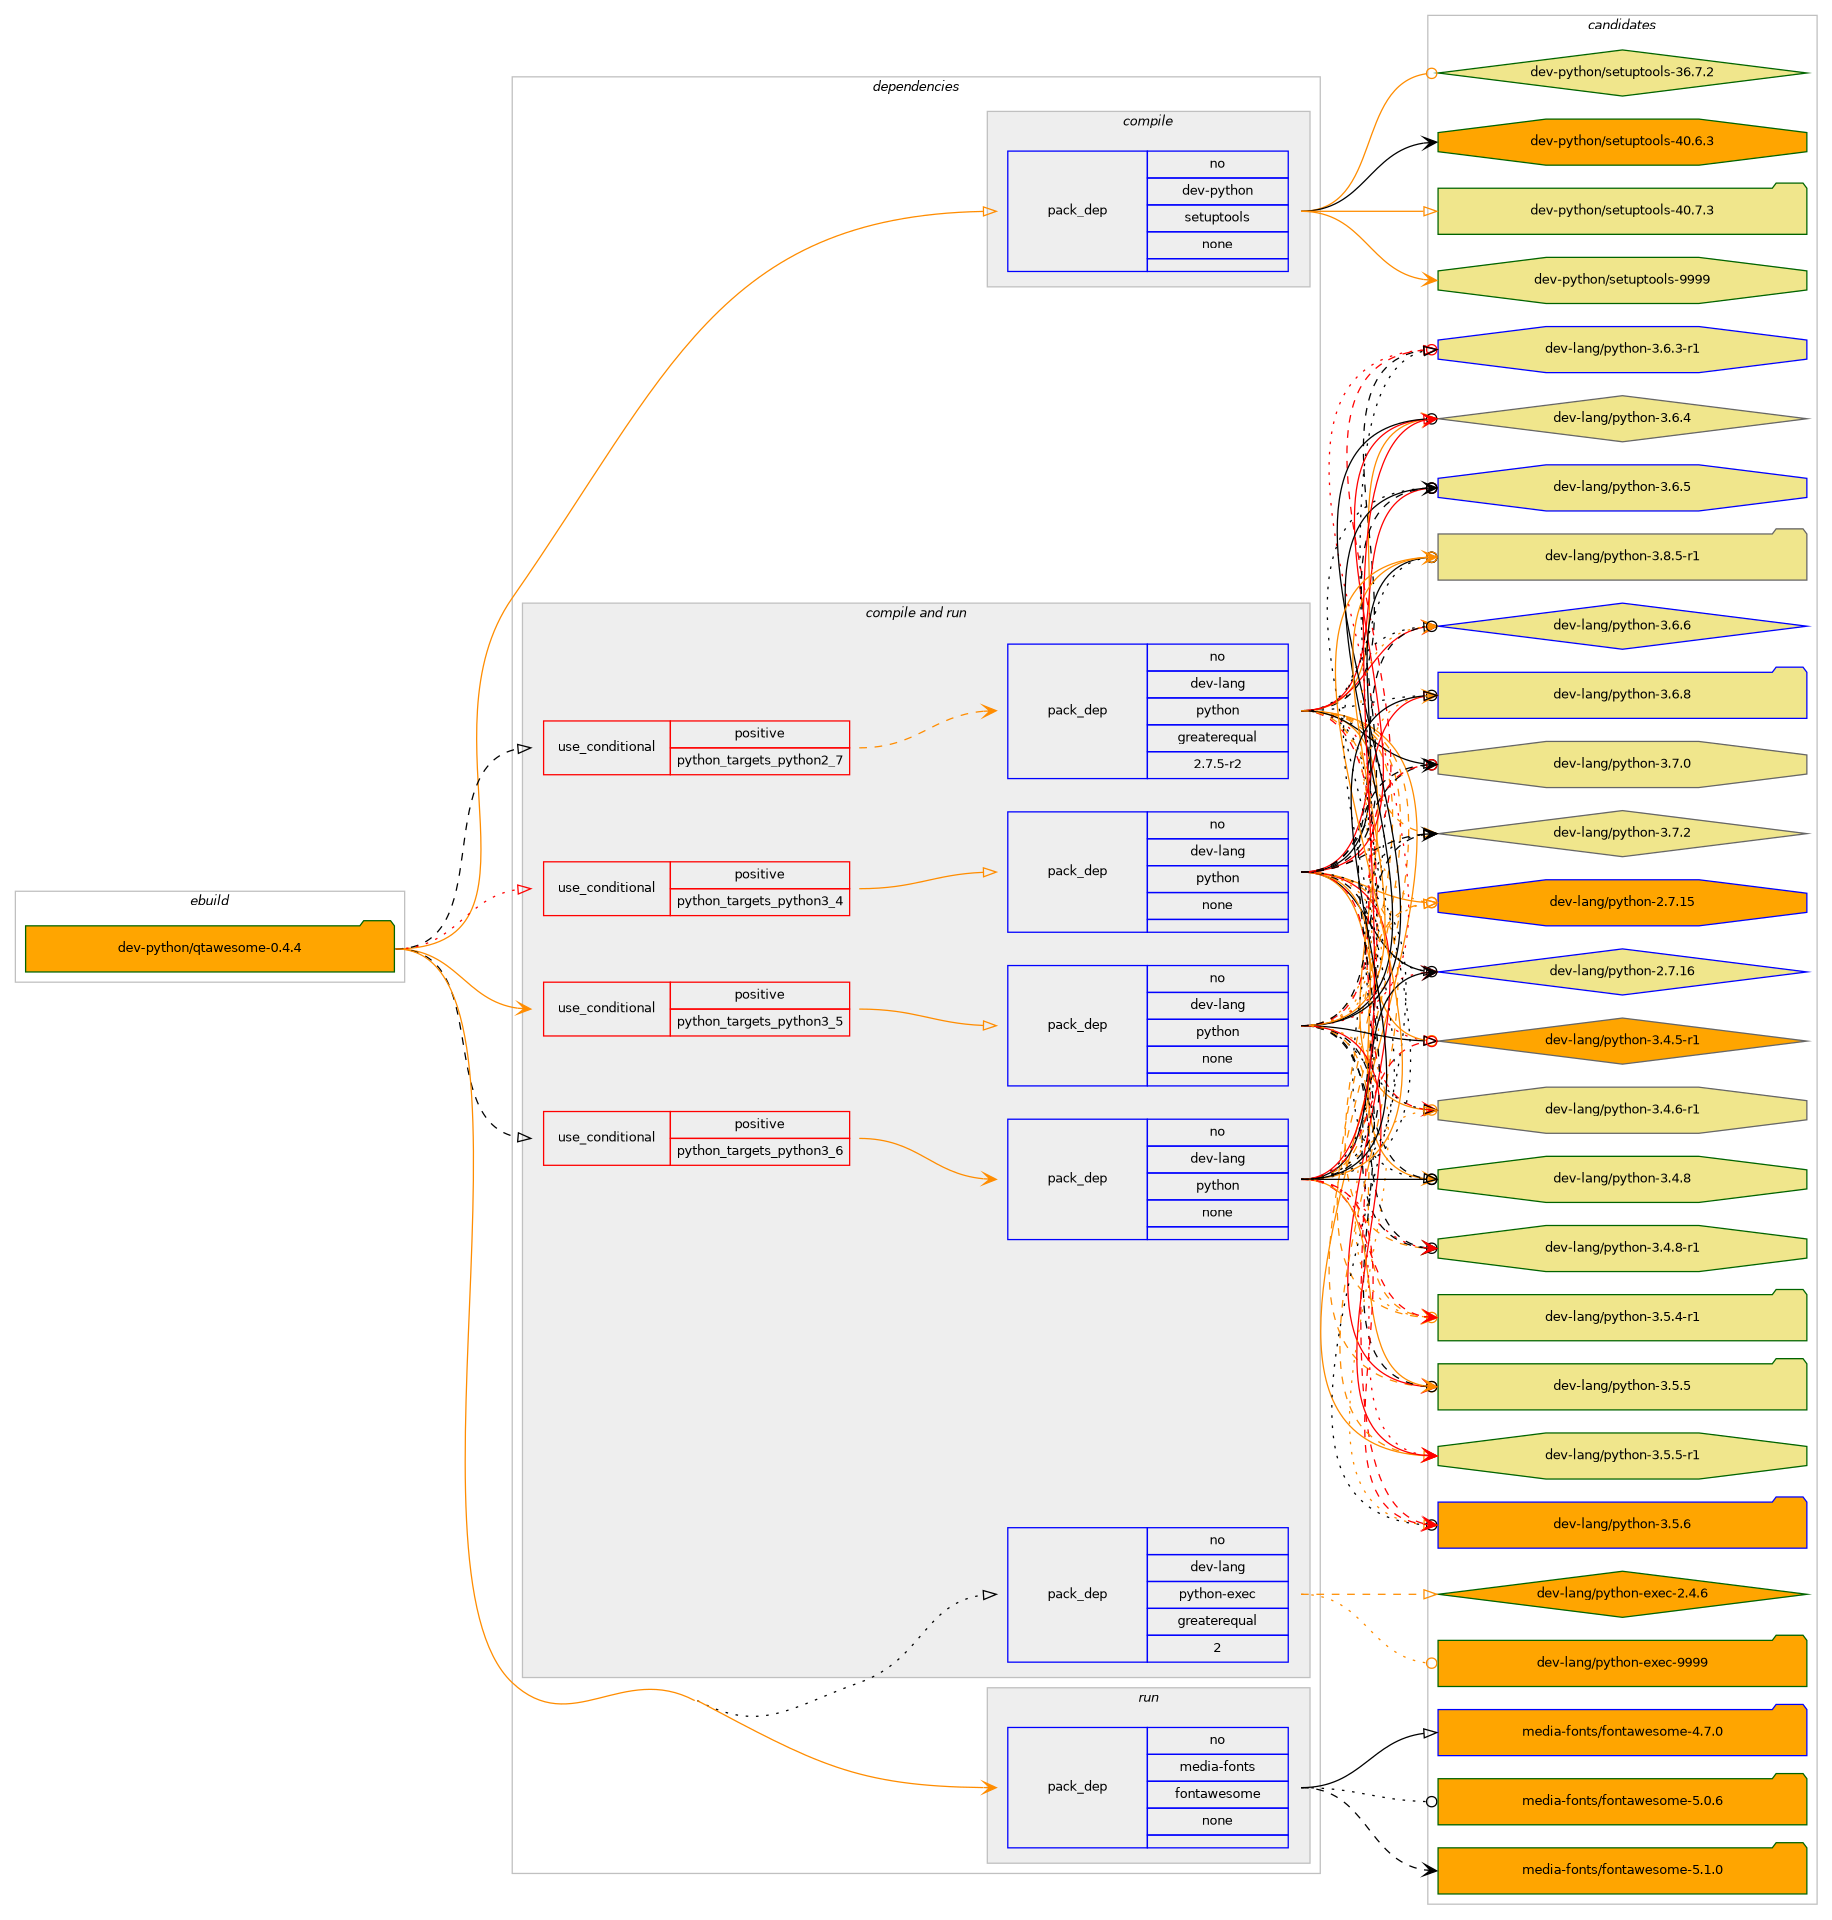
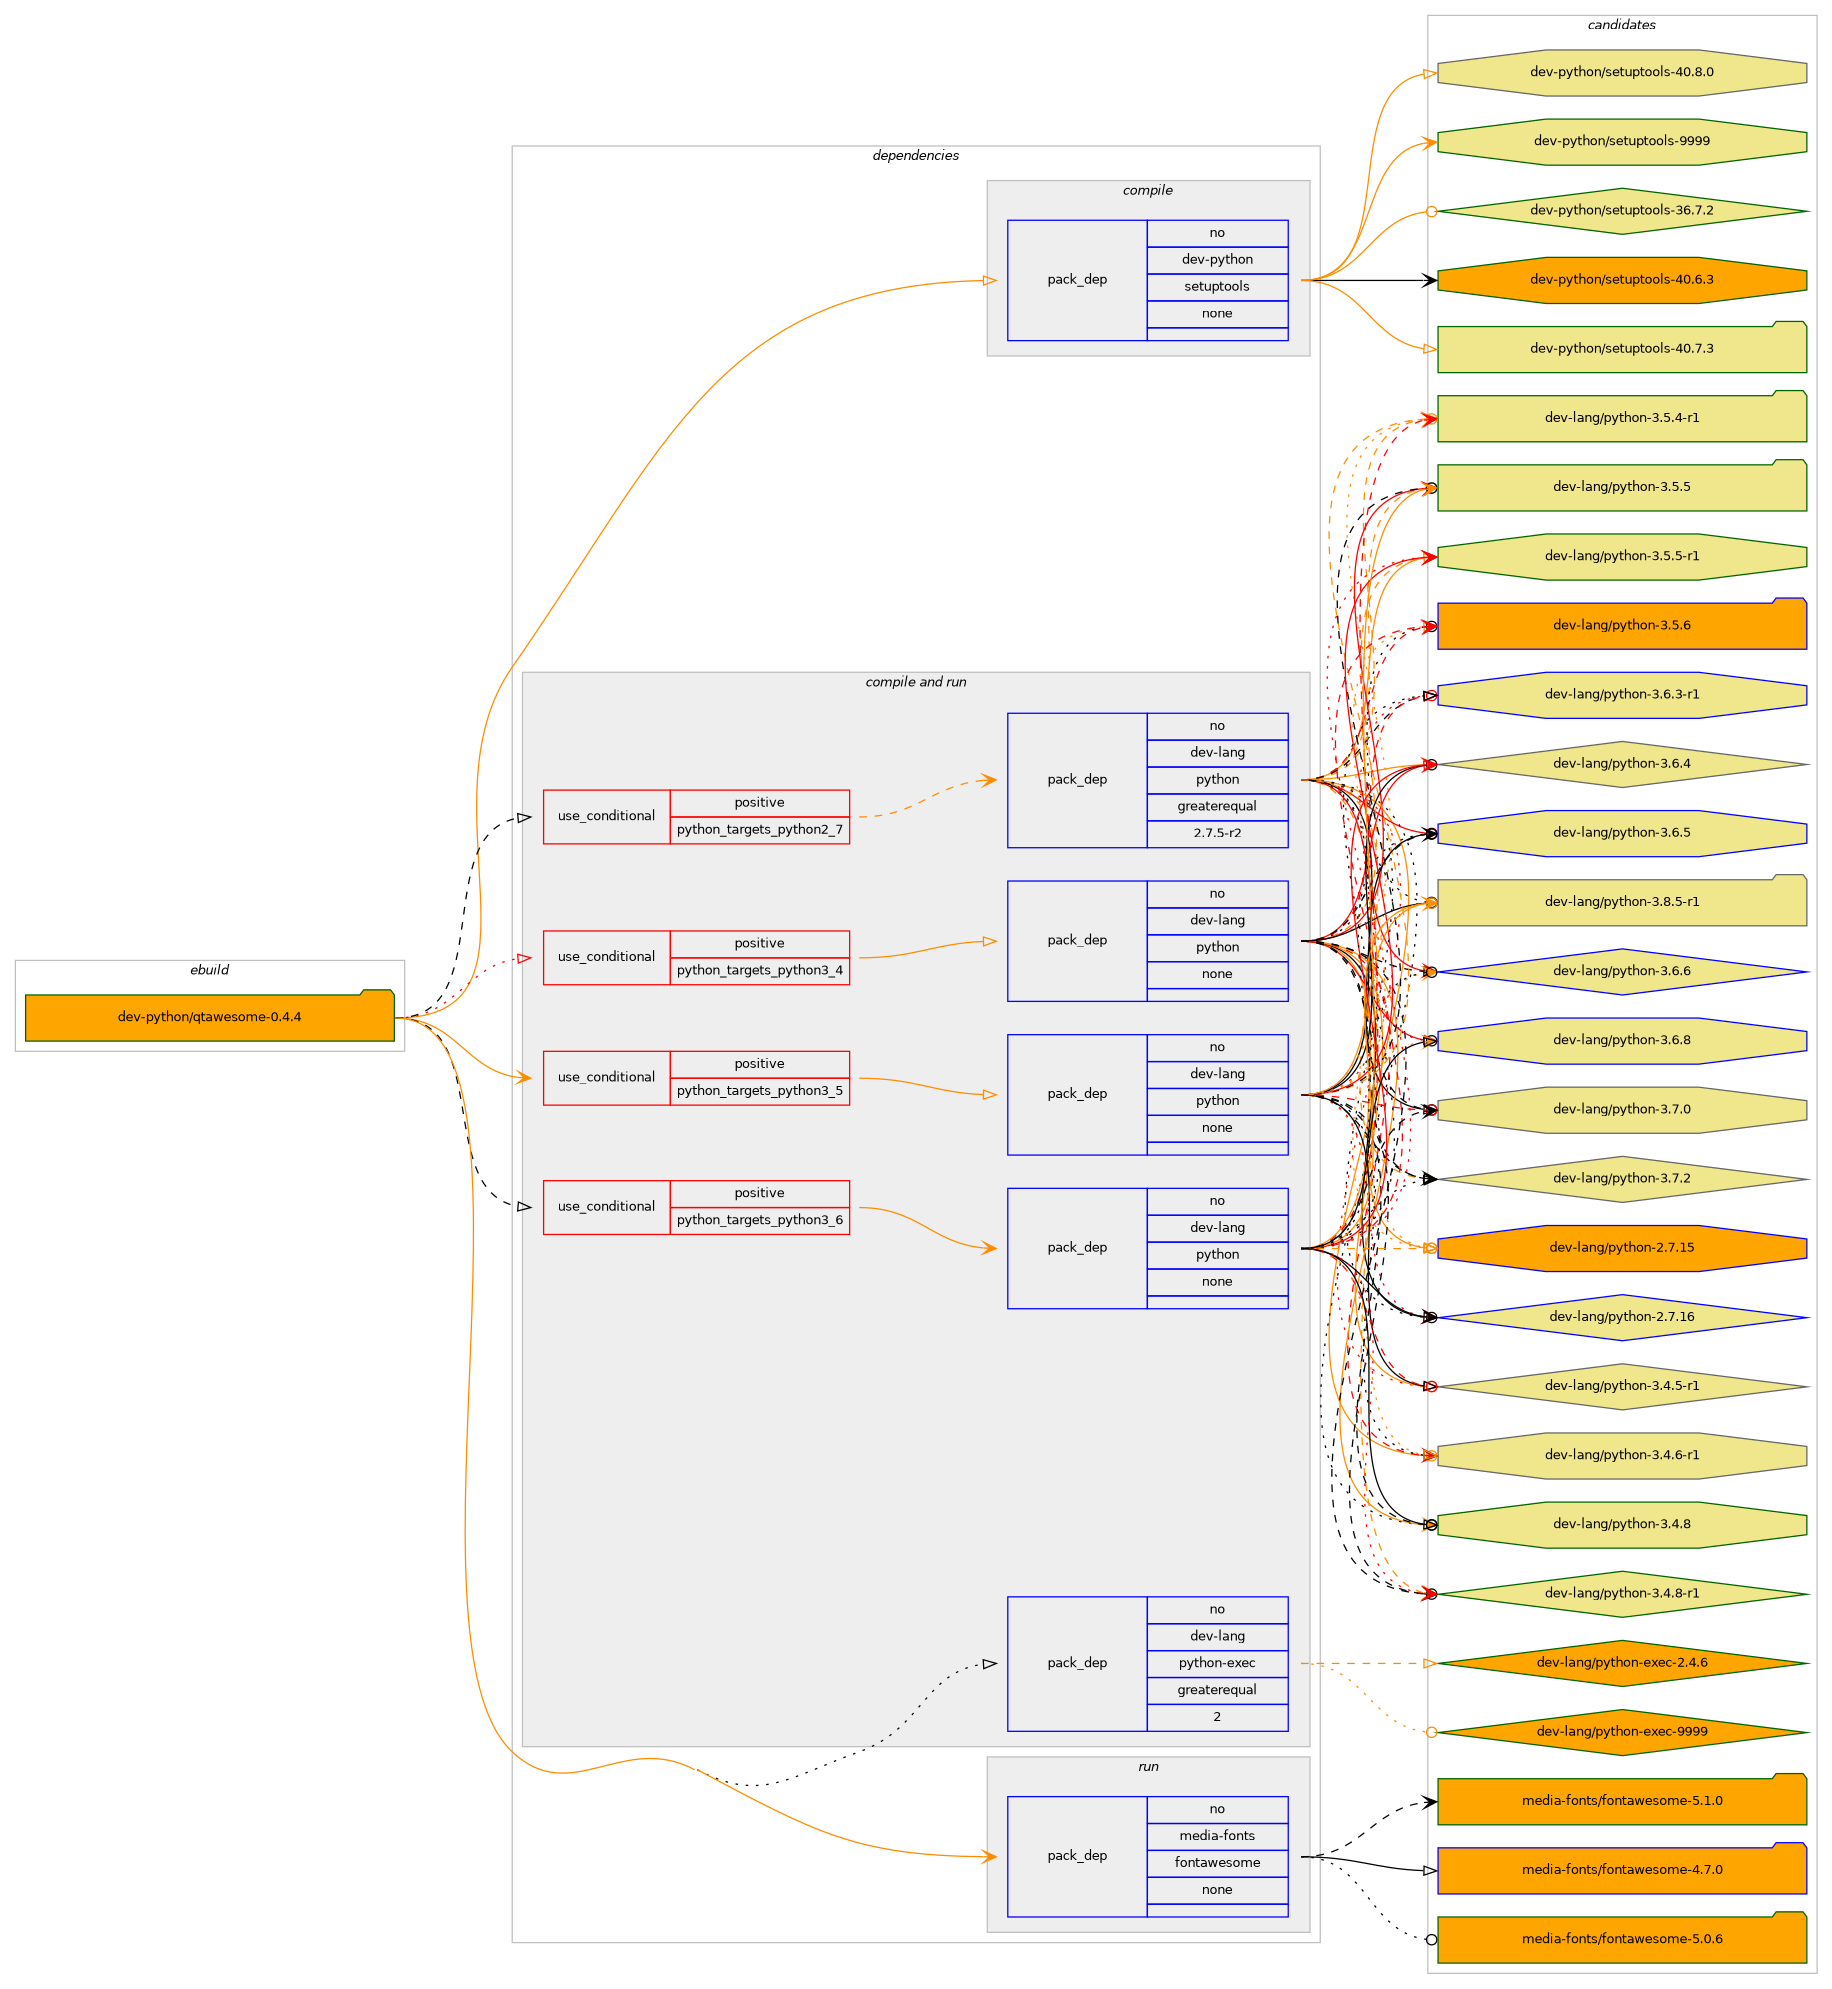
none -> (1622, 73)
(1622, 695) -> (1622, 1041)
(1622, 1041) -> (1622, 1387)
(1622, 1249) -> (1622, 1594)
(1622, 1663) -> (1622, 1733)
